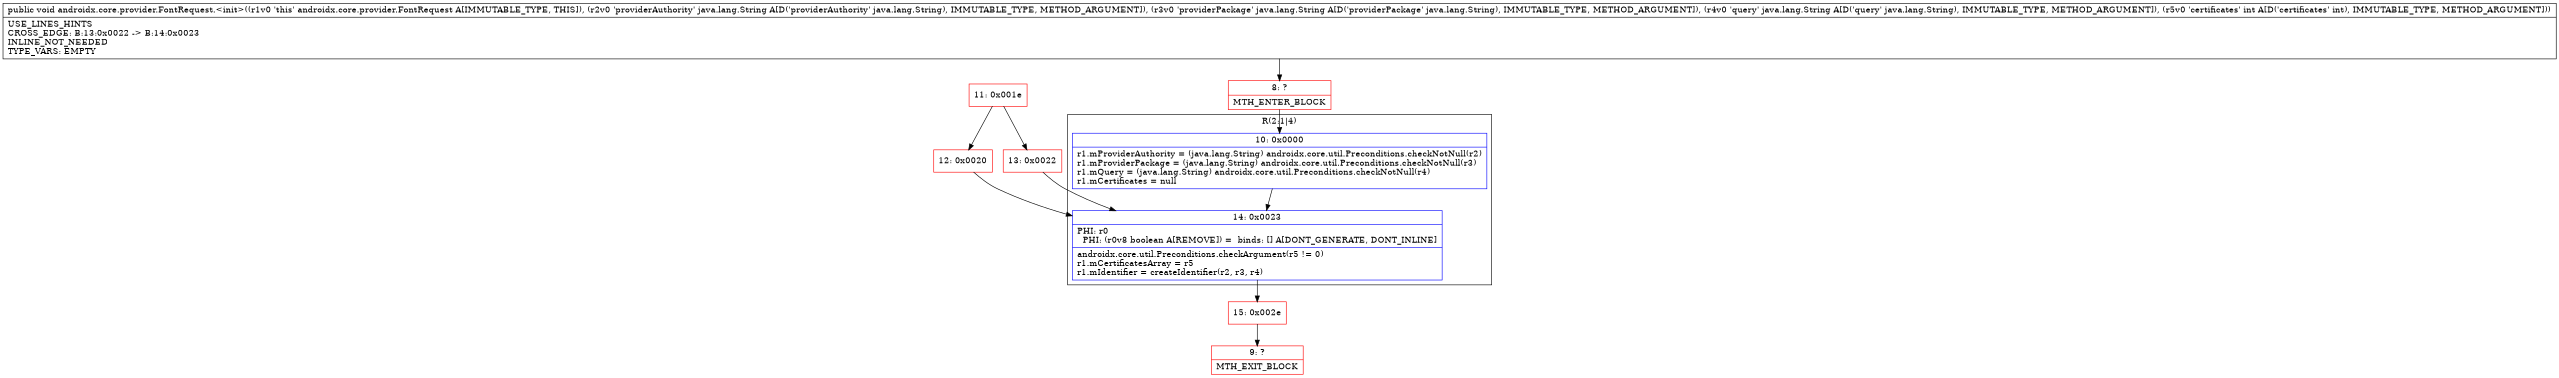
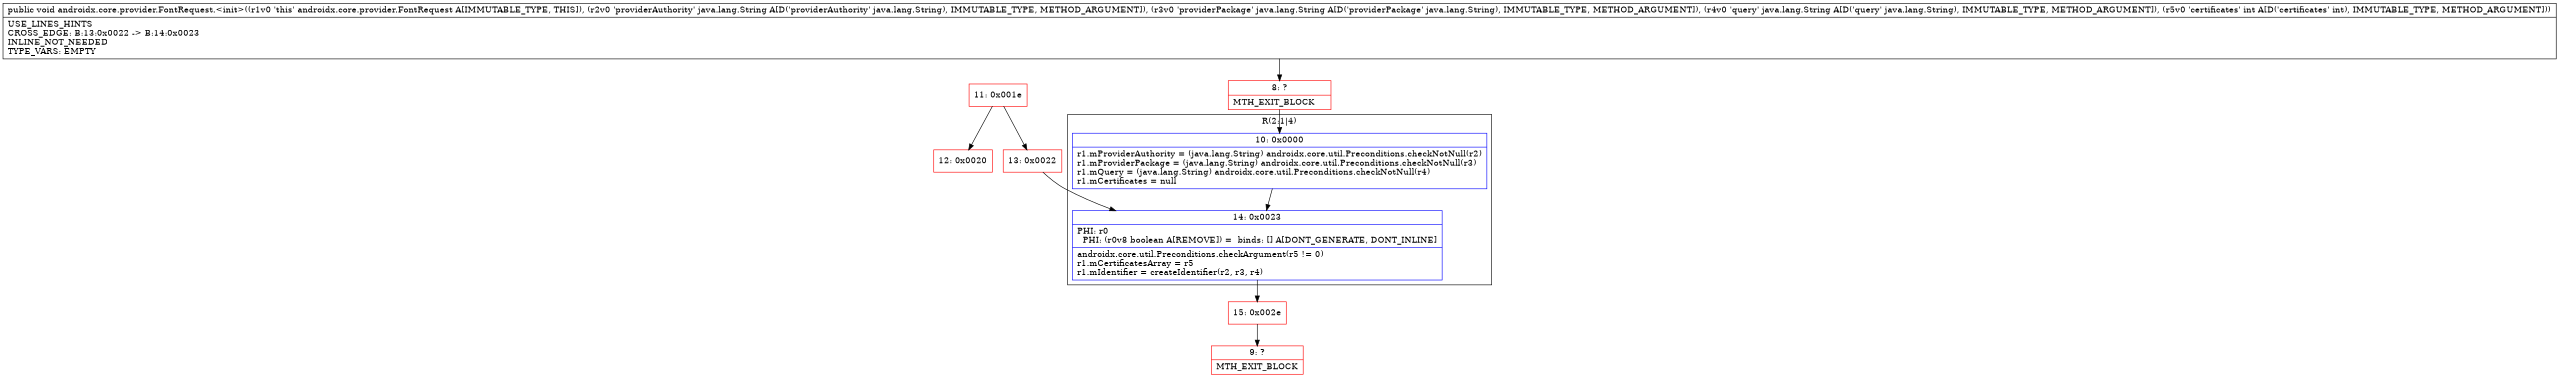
(1280, 102) -> (1274, 102)
(1018, 198) -> none
